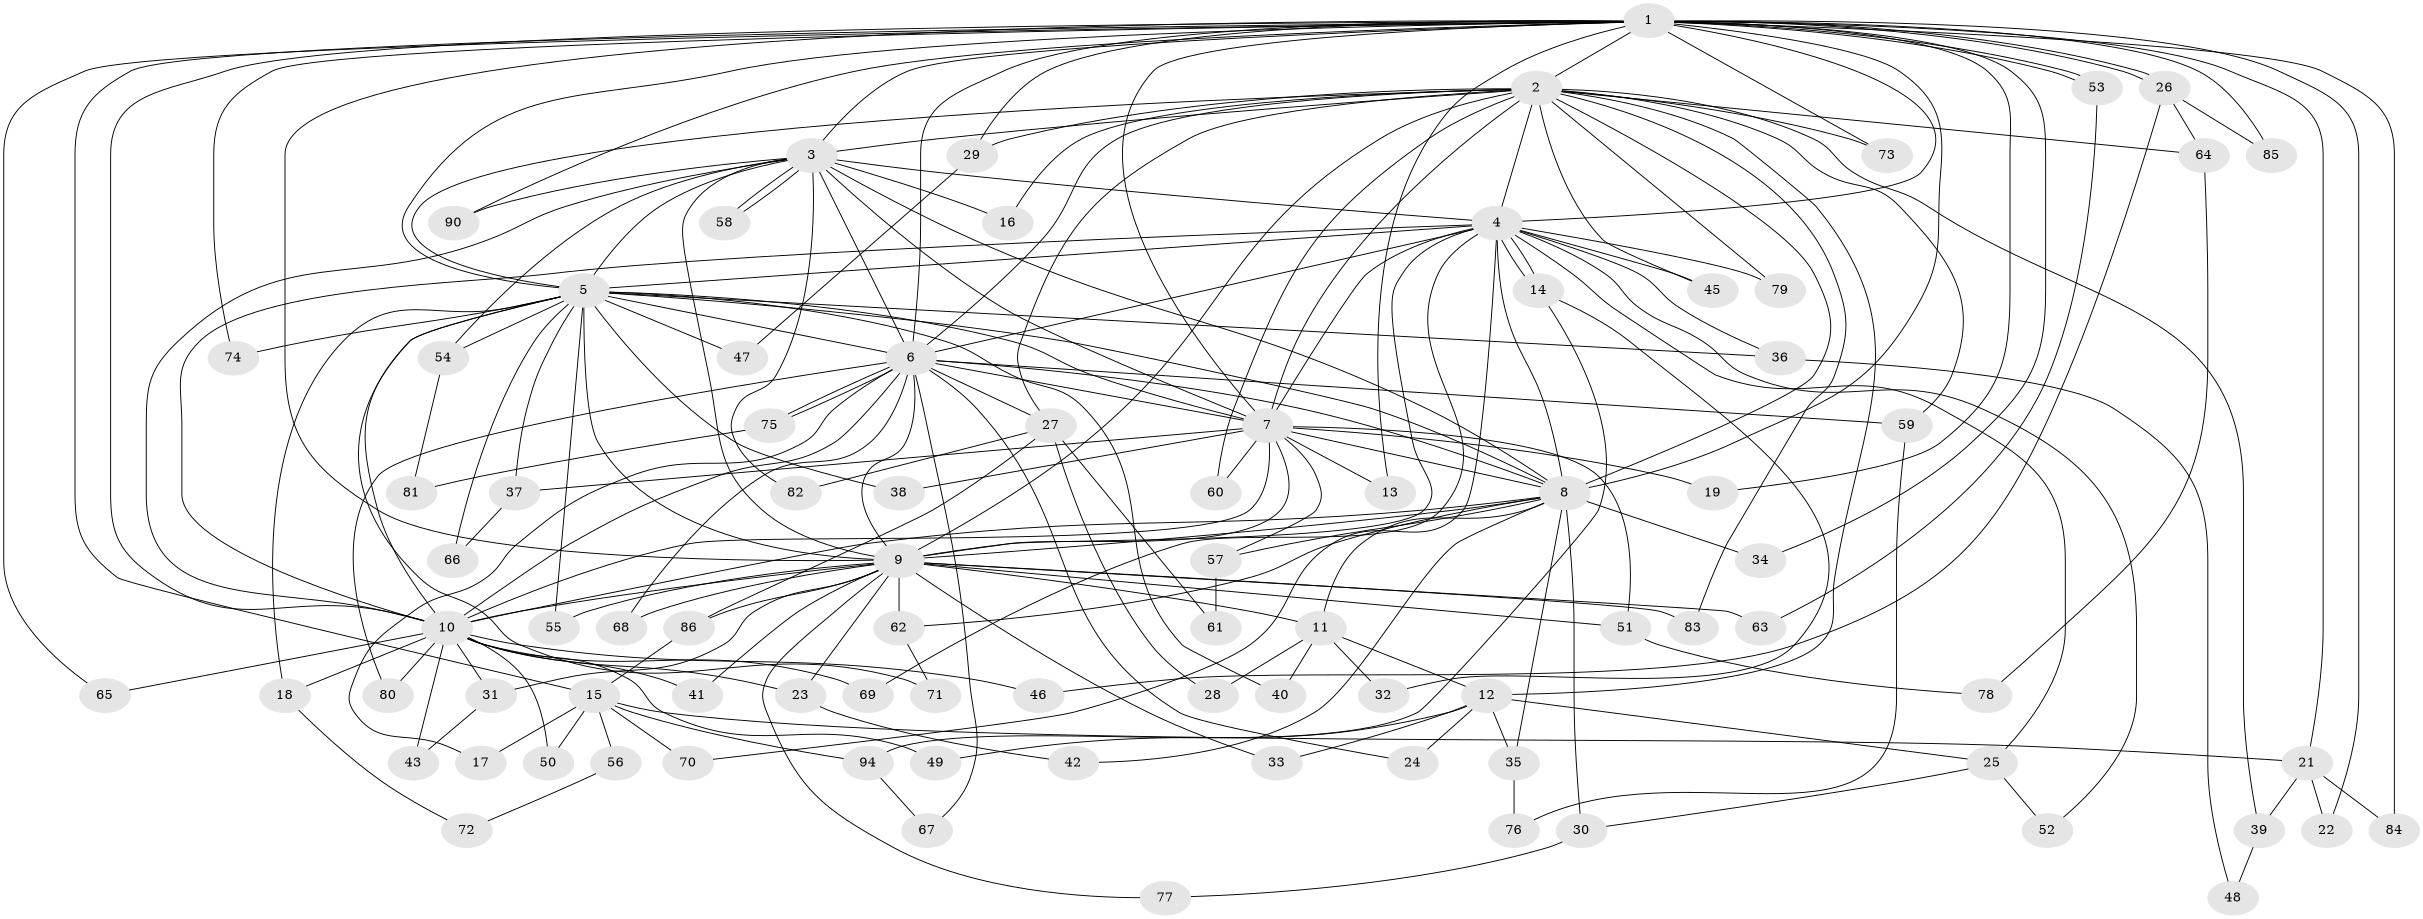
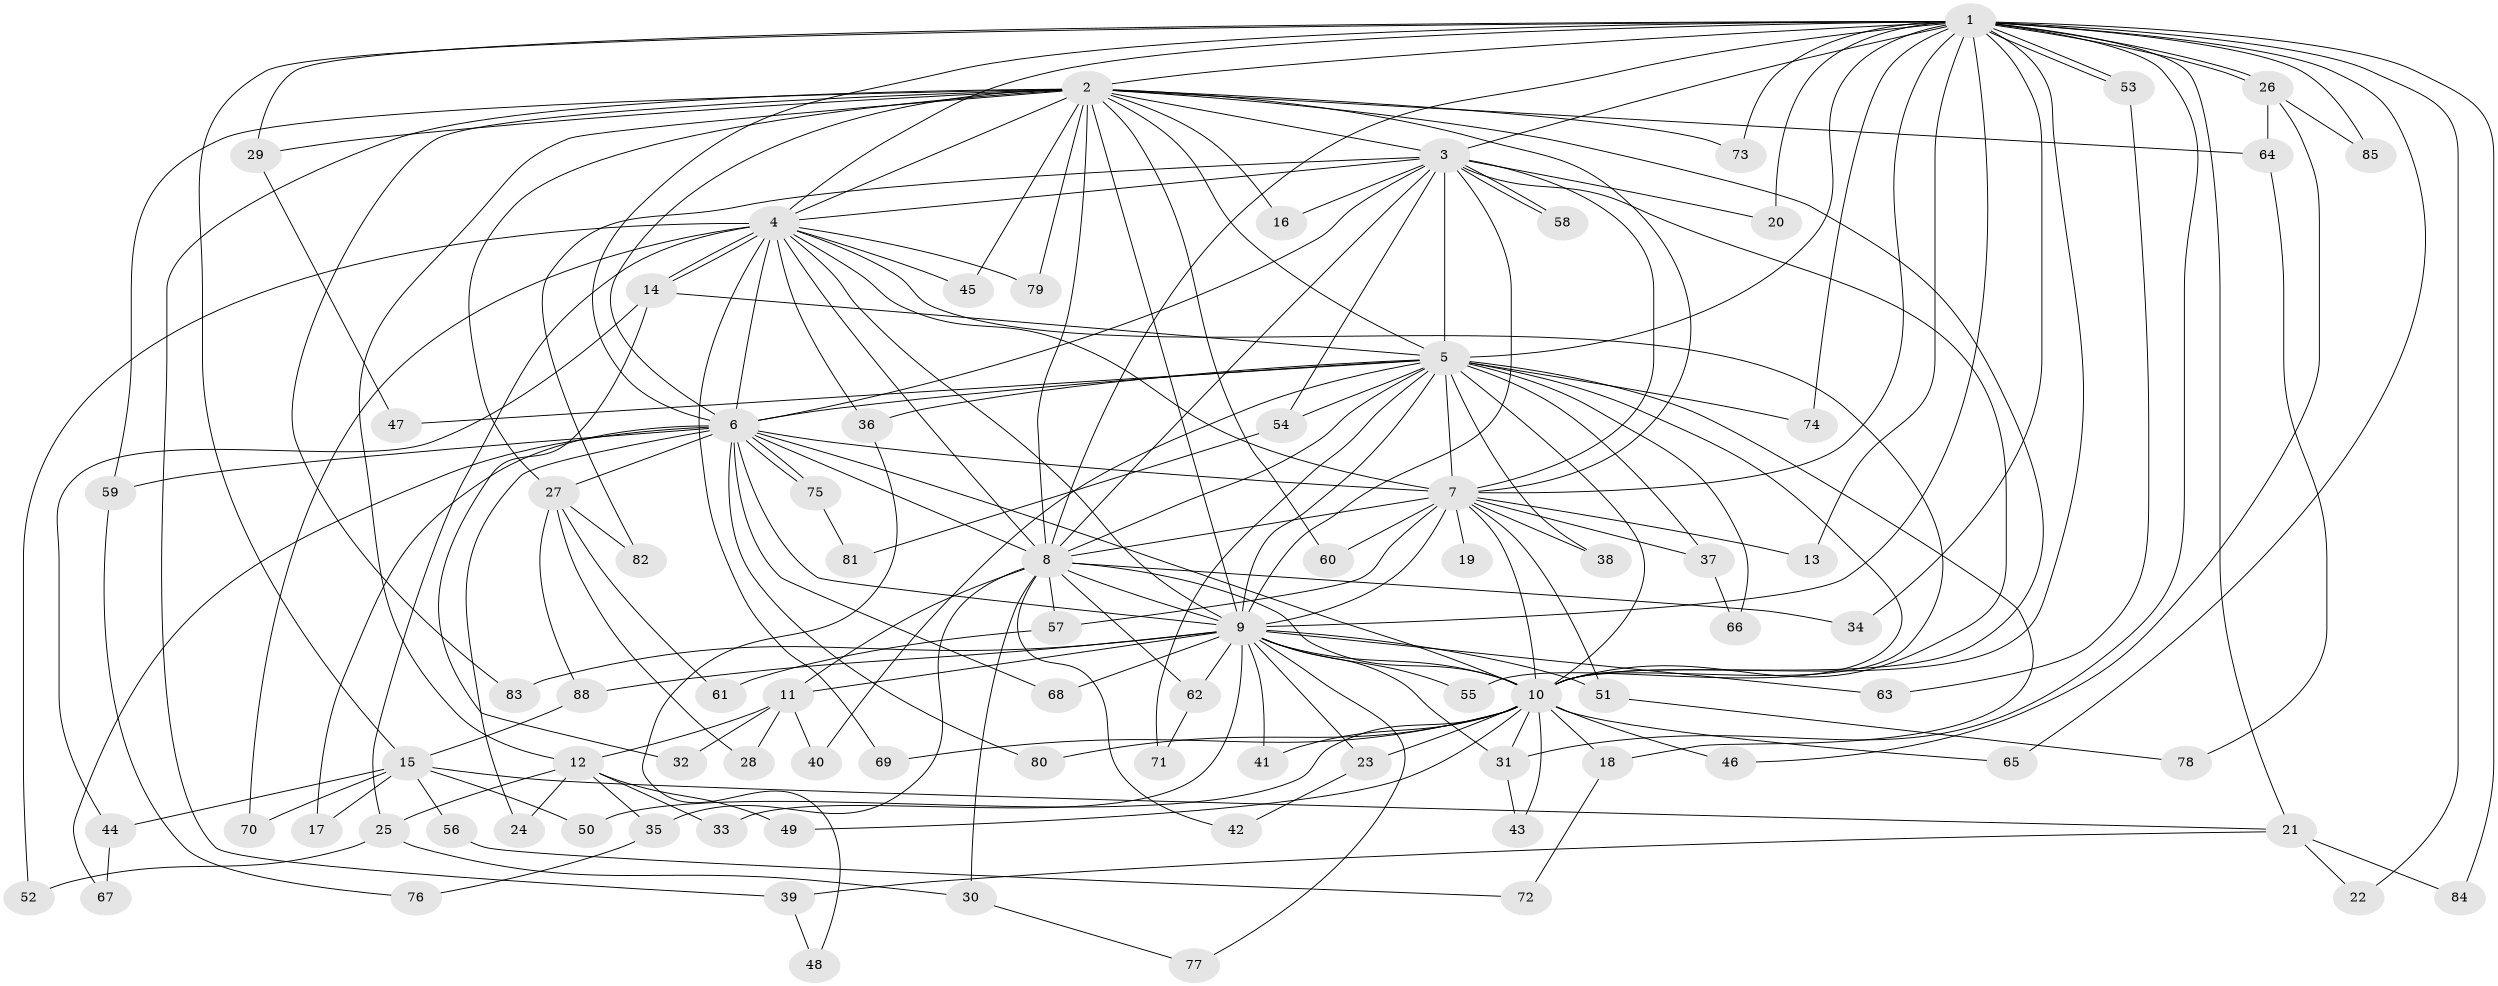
(2010, 210) -> (2171, 582)
(454, 223) -> (1777, 223)
(1041, 257) -> (1030, 323)
none -> (1924, 281)
(689, 628) -> (582, 696)
(868, 763) -> (111, 831)
